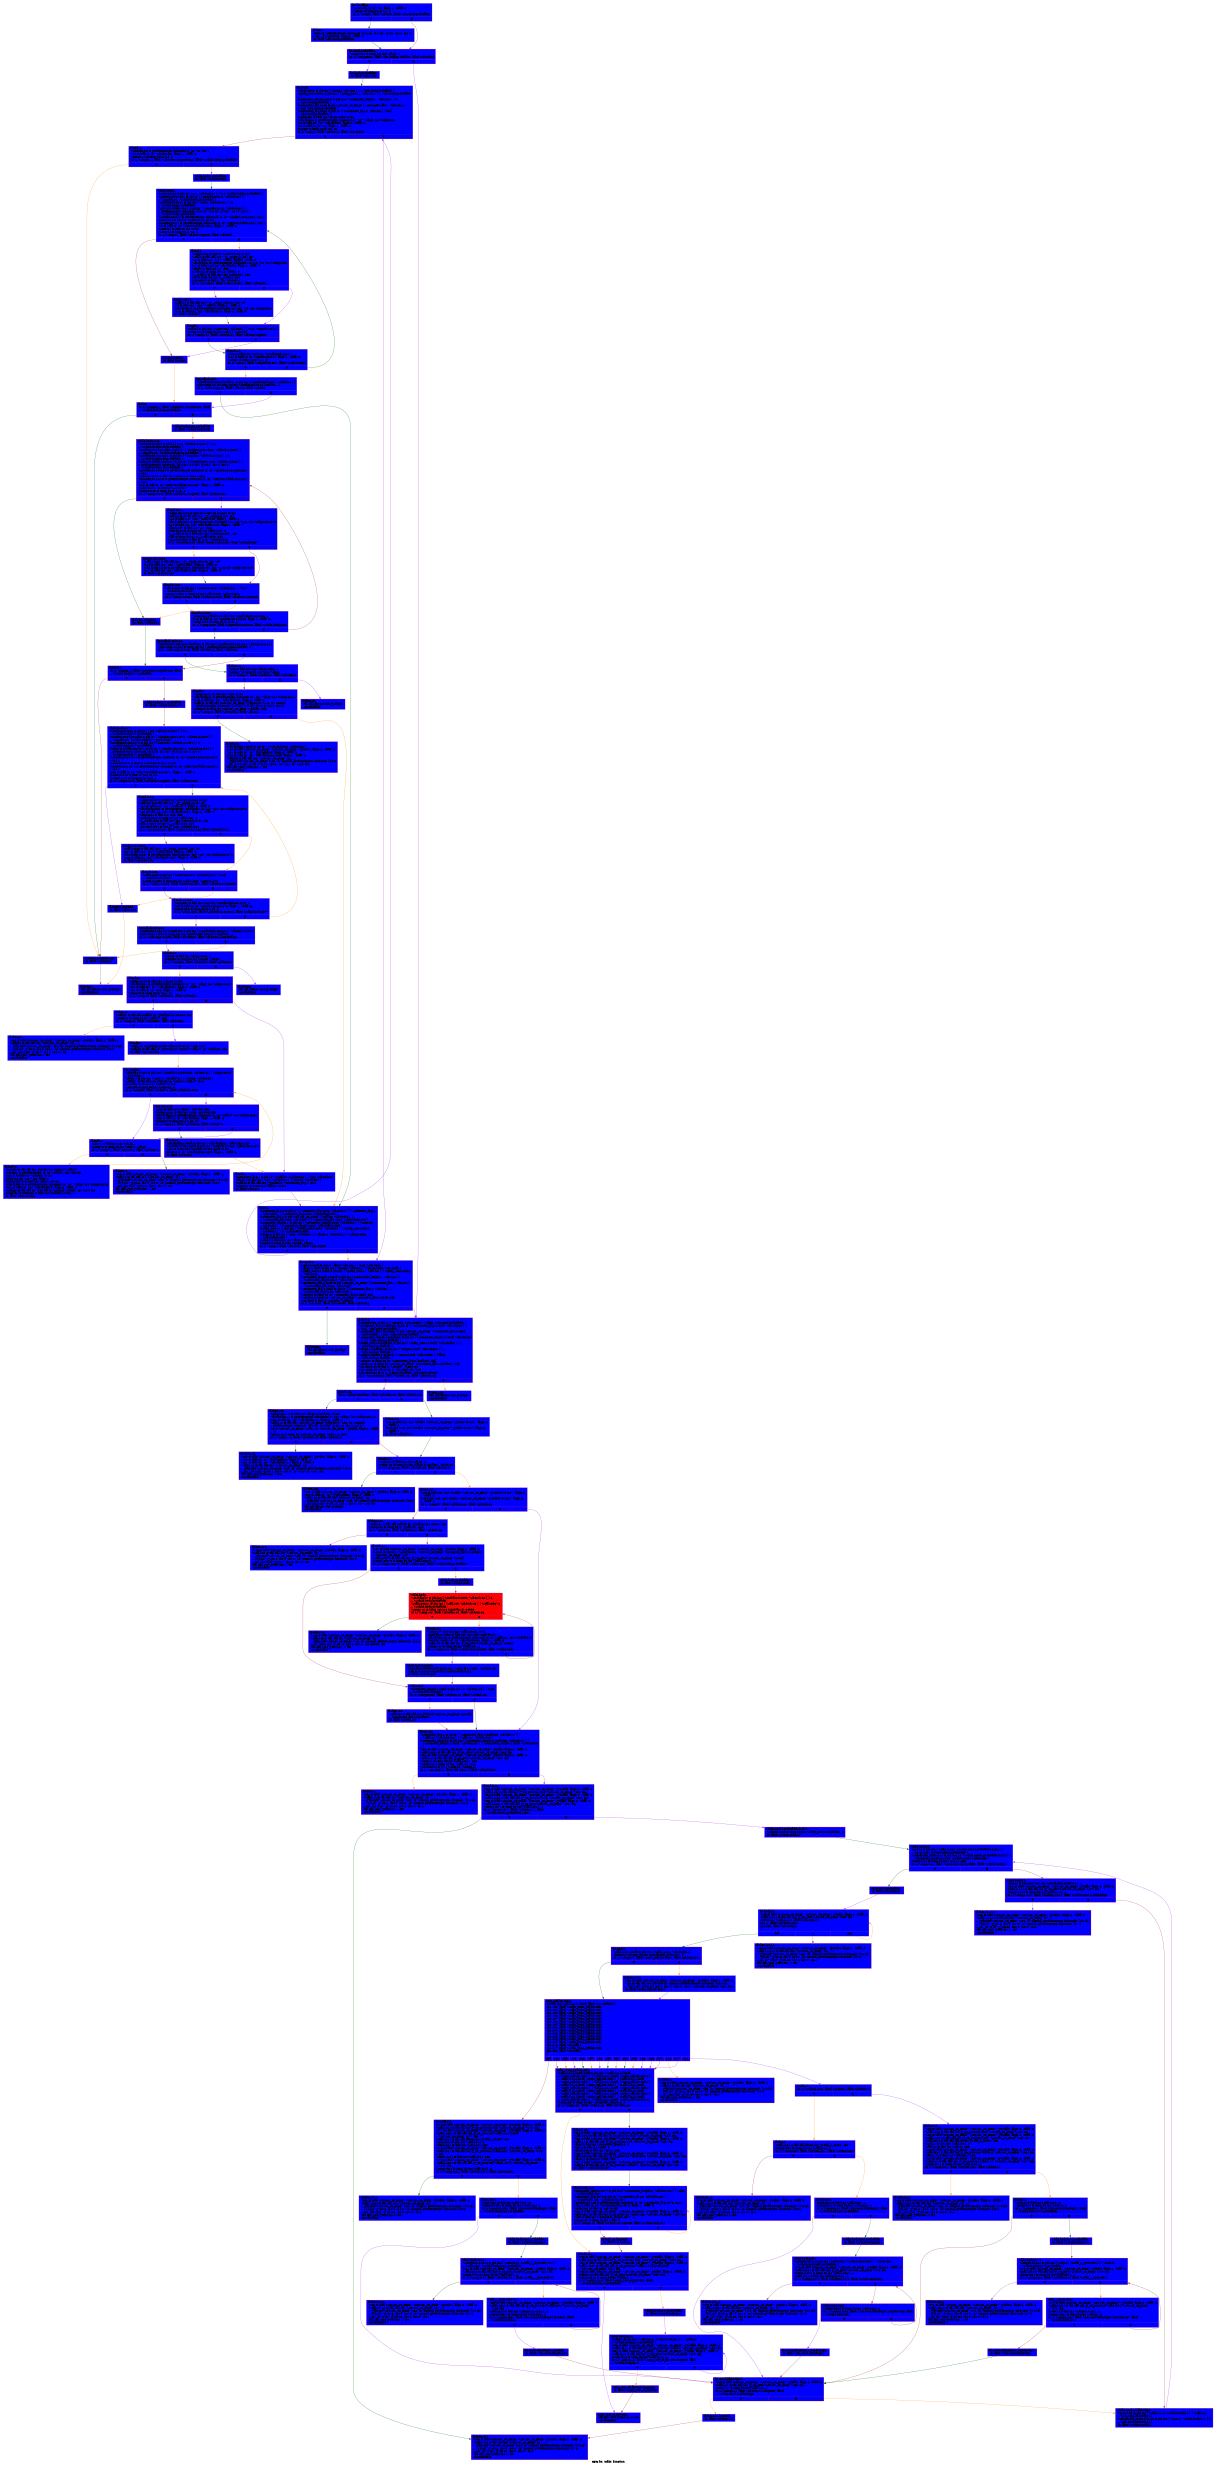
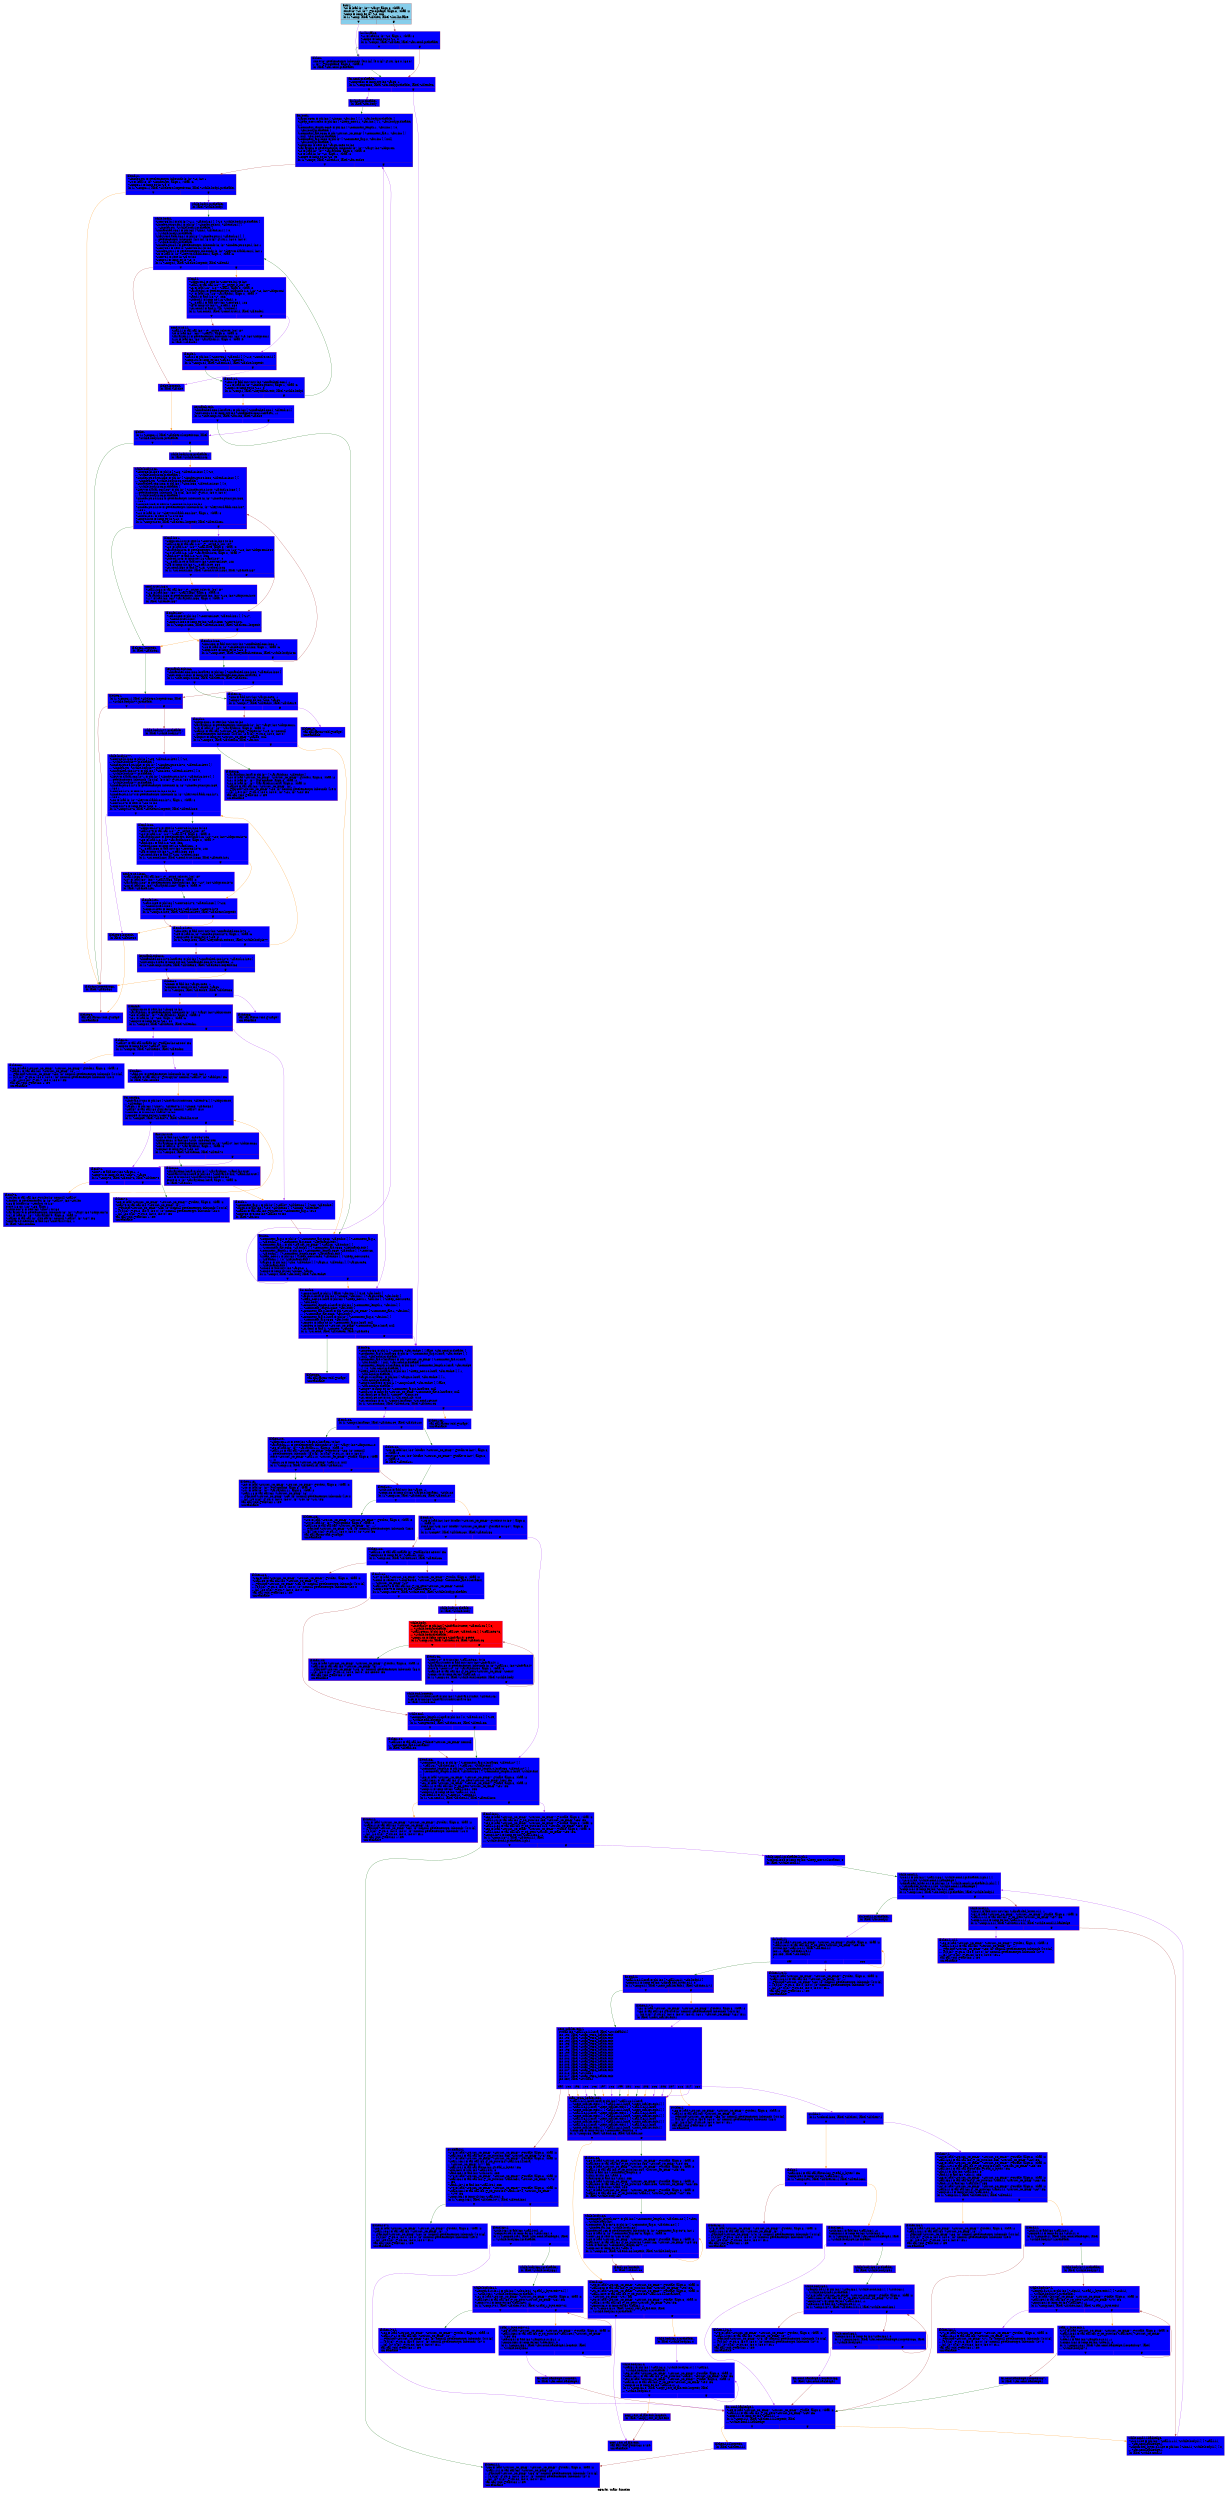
none -> (376, 14)
